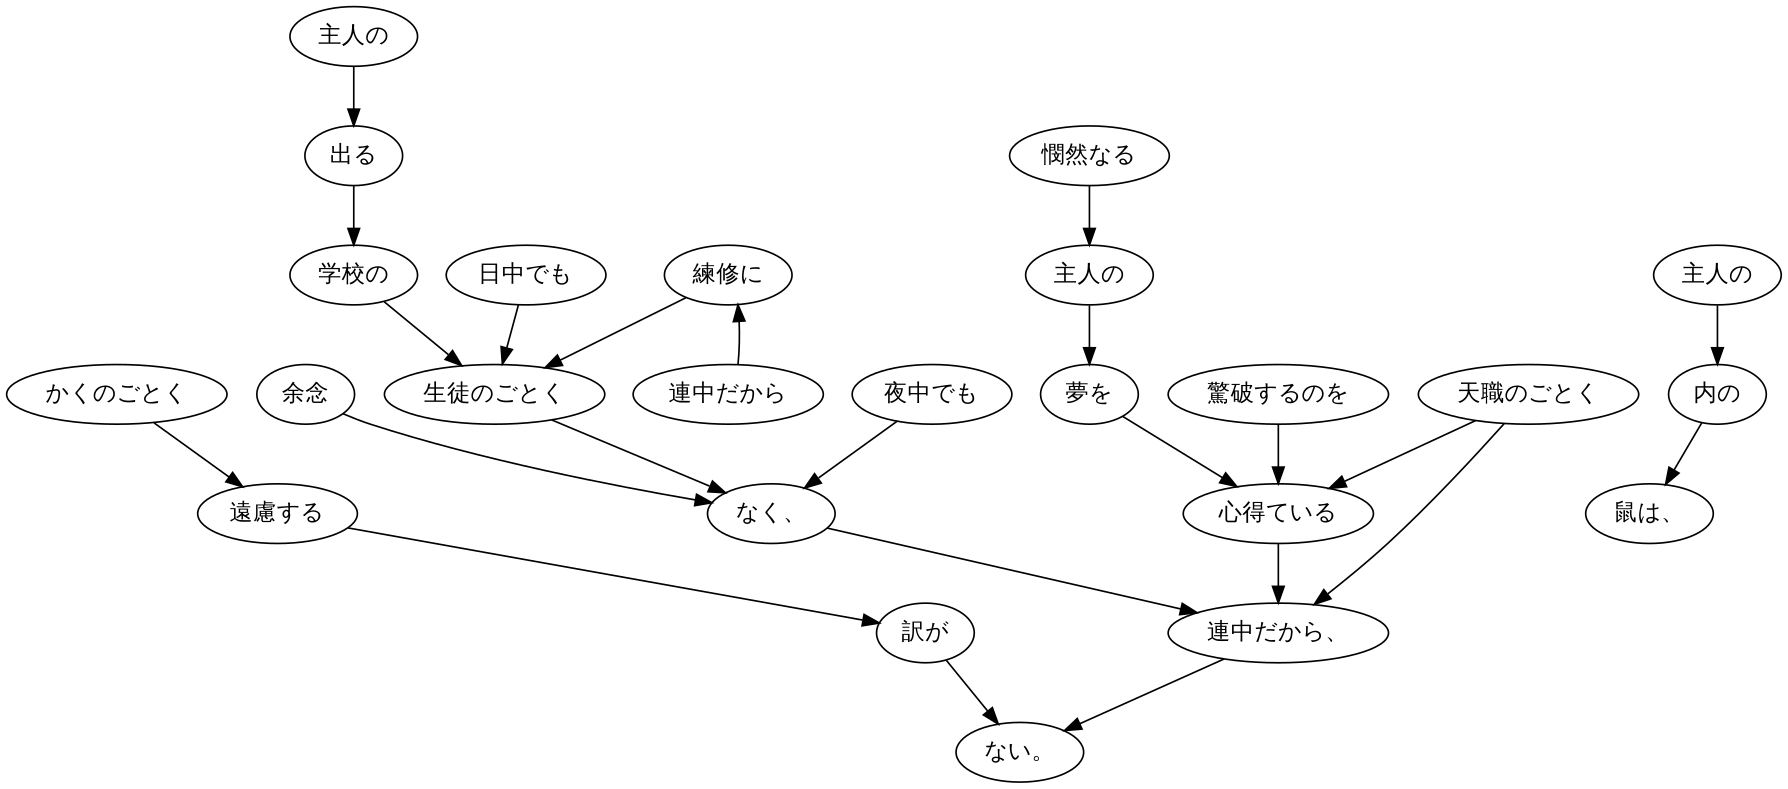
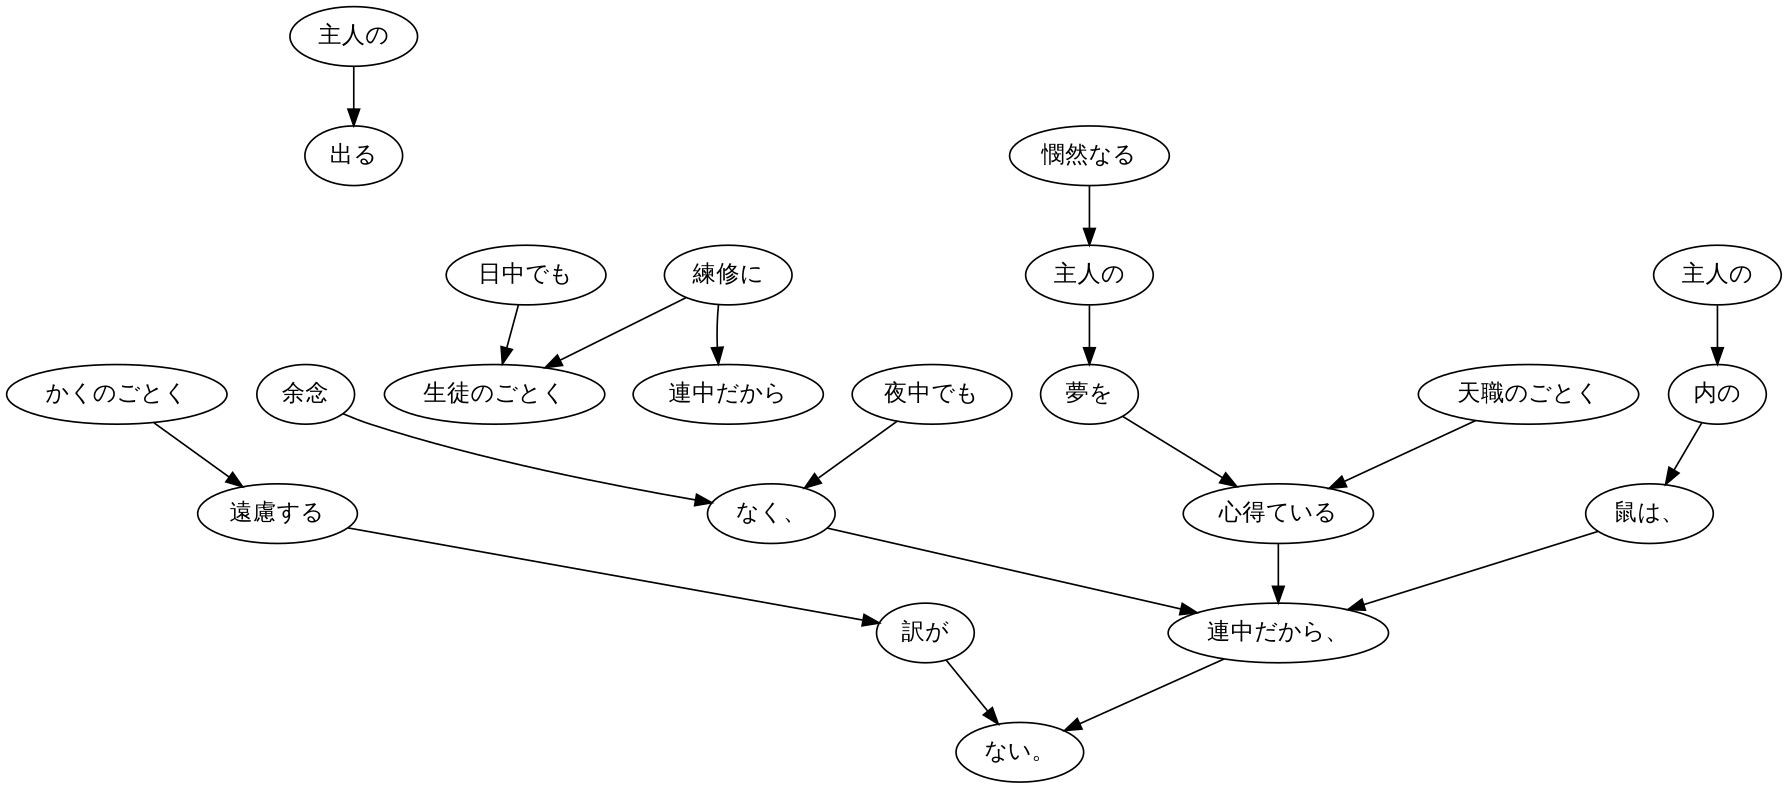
(354, 275) -> none
(739, 343) -> (717, 326)
(1278, 394) -> none
(631, 453) -> none
(1420, 513) -> (1481, 568)
